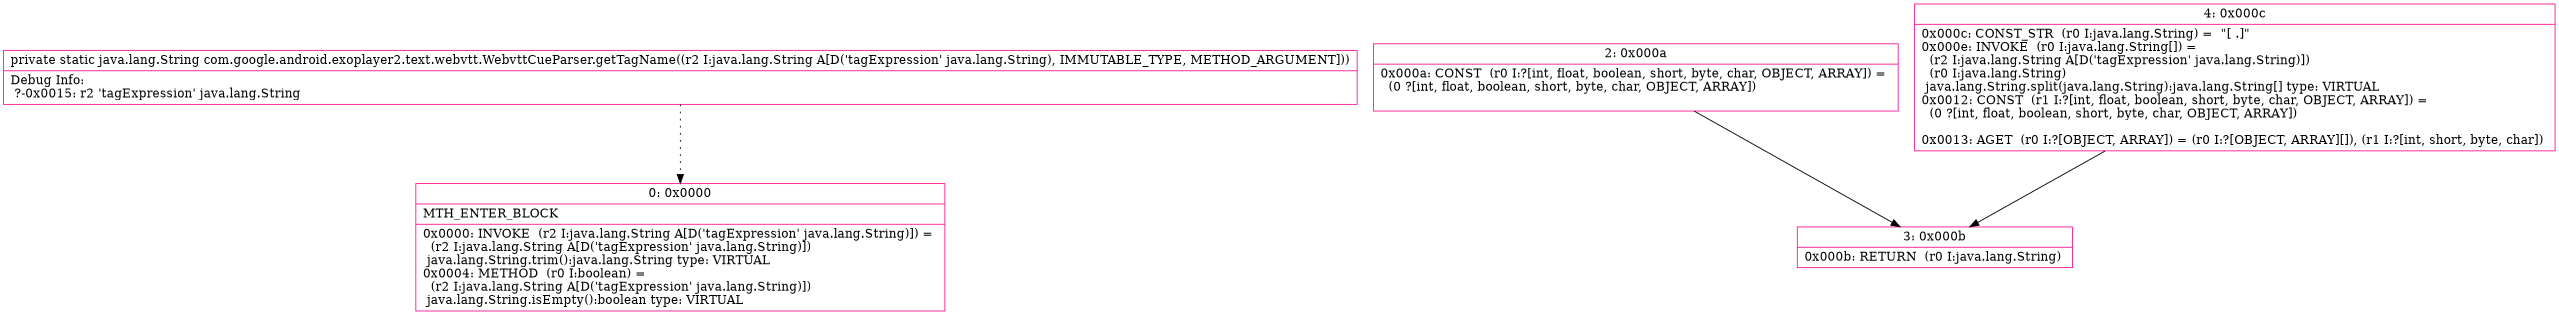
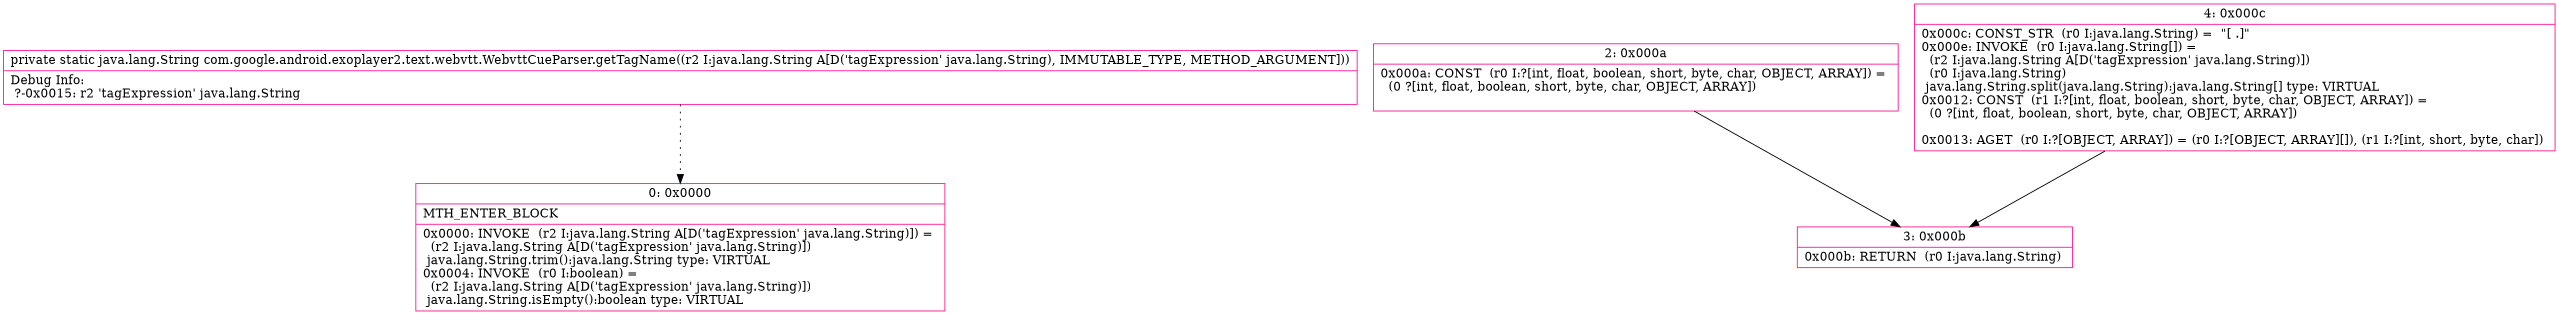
(537, 274) -> (533, 274)
